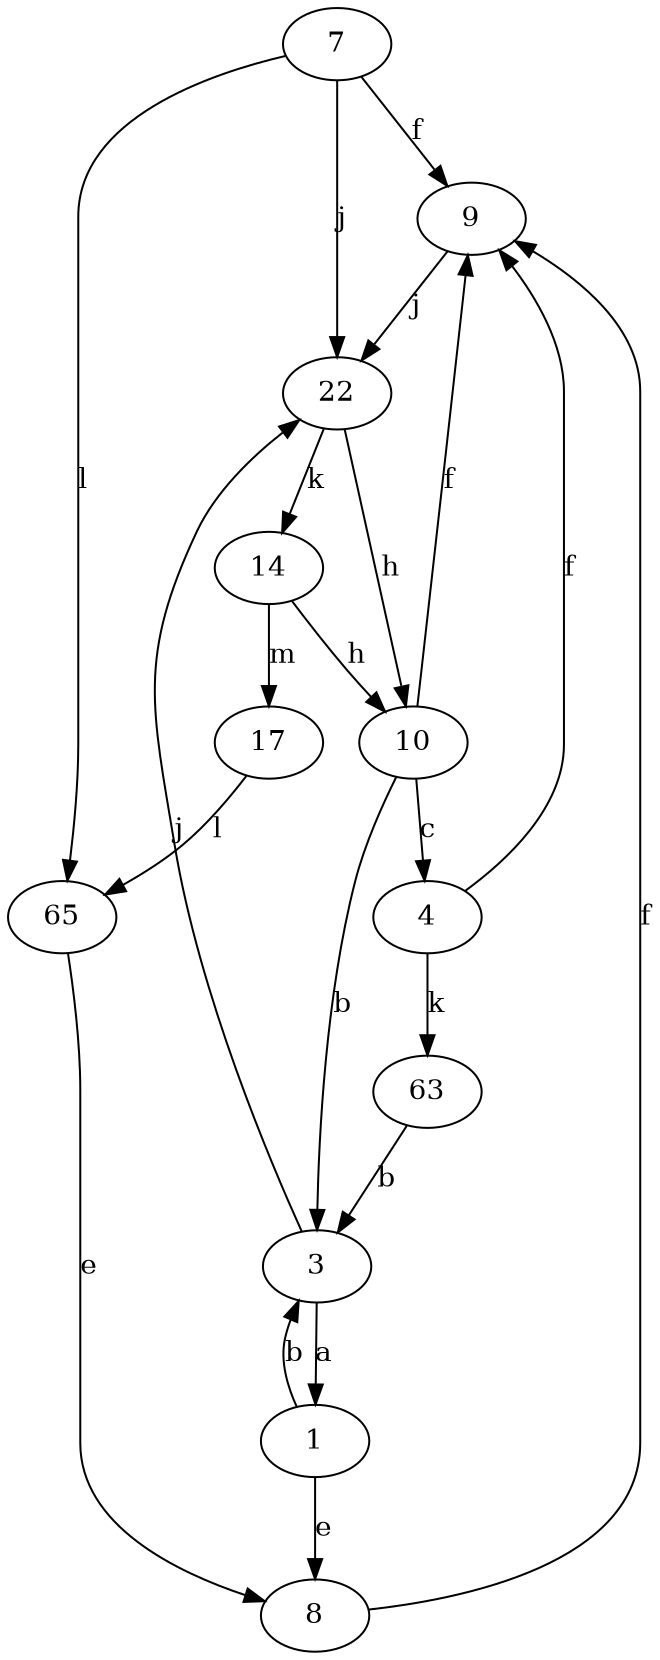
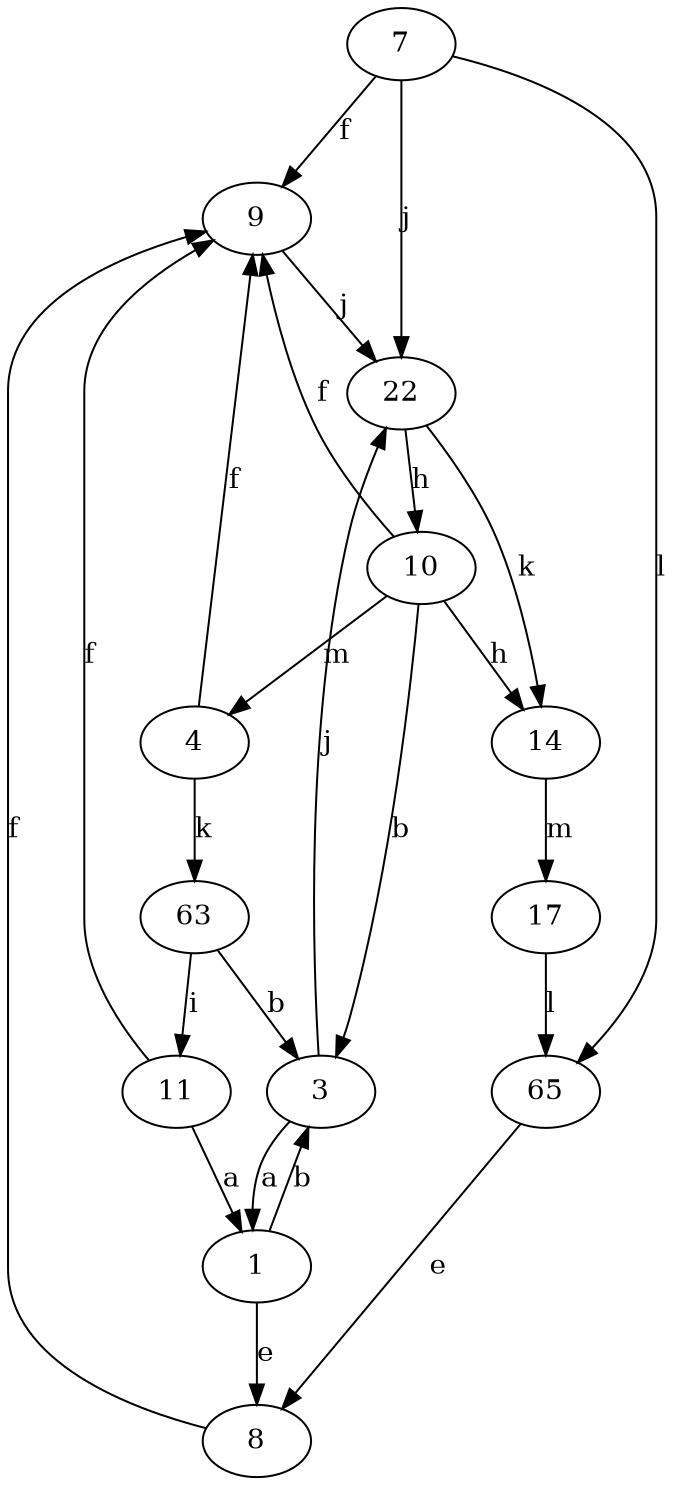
(330, 650) -> (478, 647)
(427, 830) -> (337, 655)
none -> (177, 1092)
